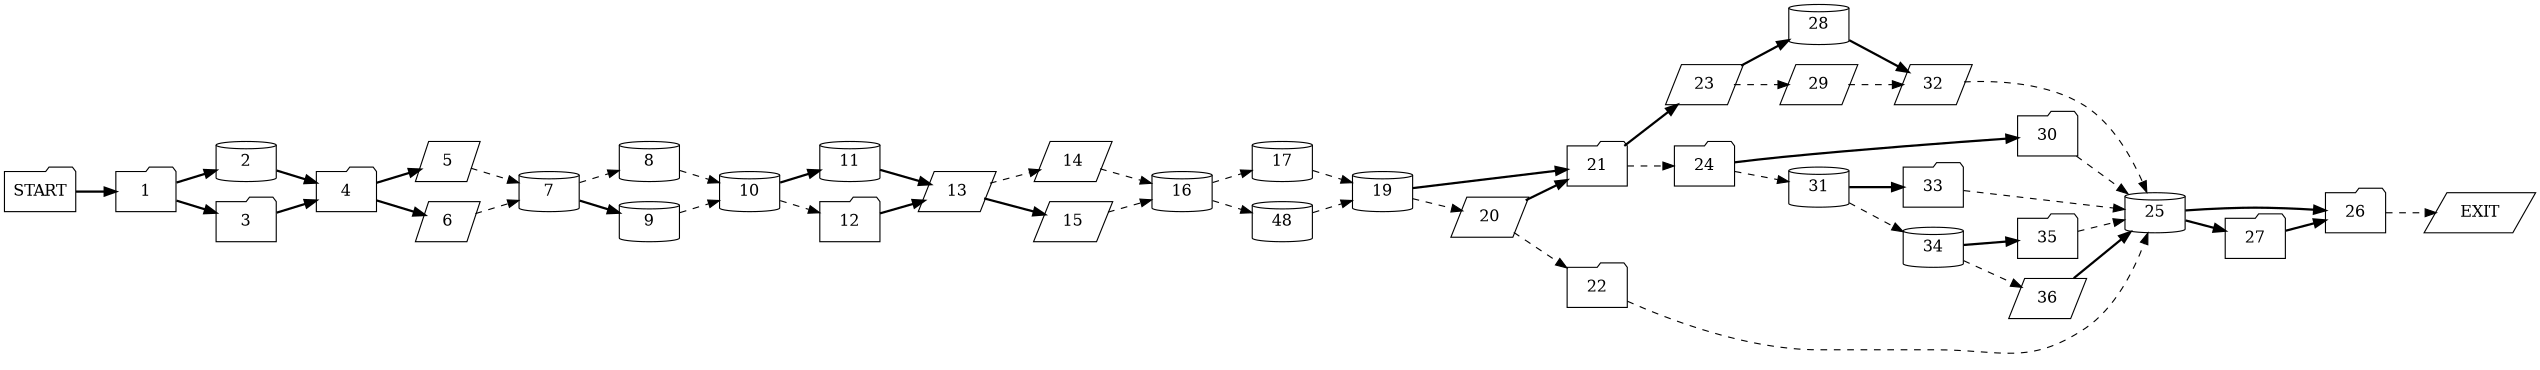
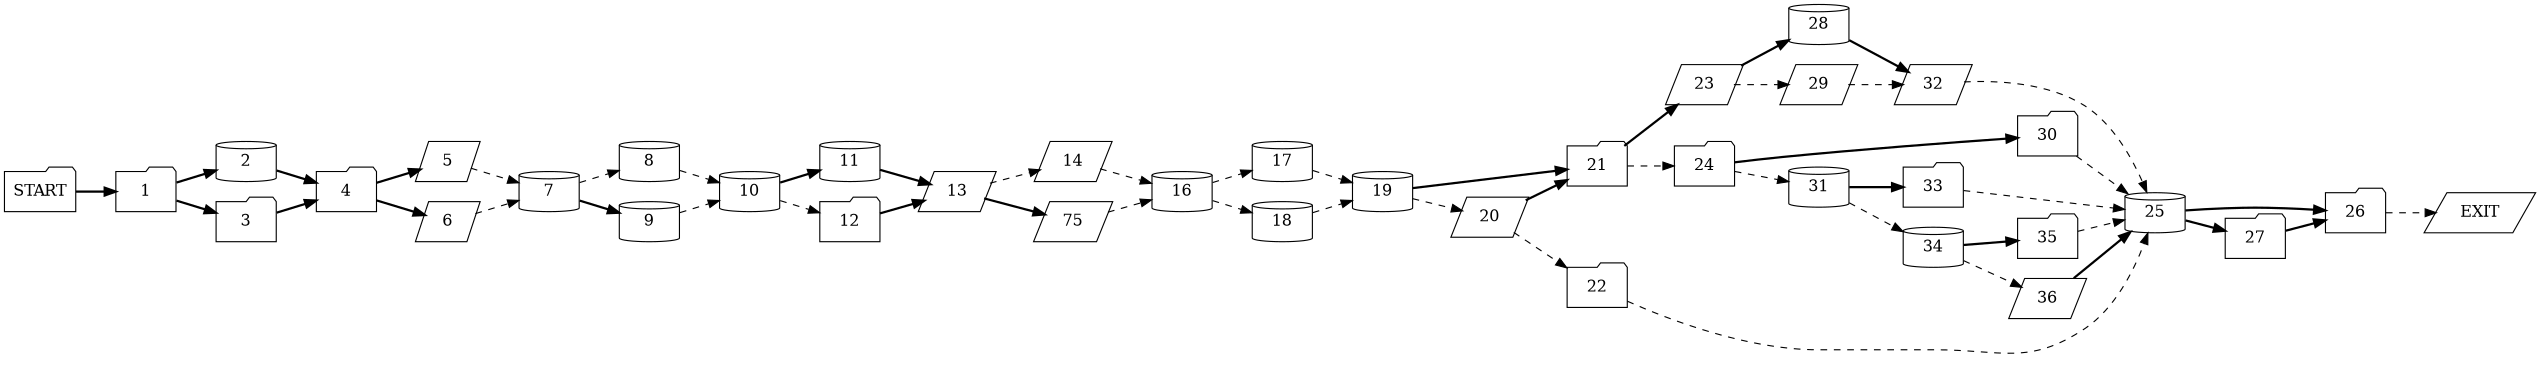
(1073, 222) -> (1073, 222)
(1282, 222) -> (1282, 222)
